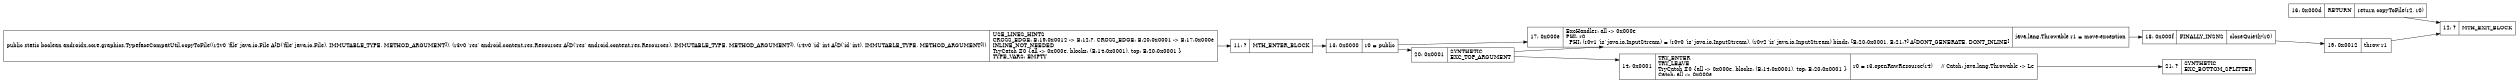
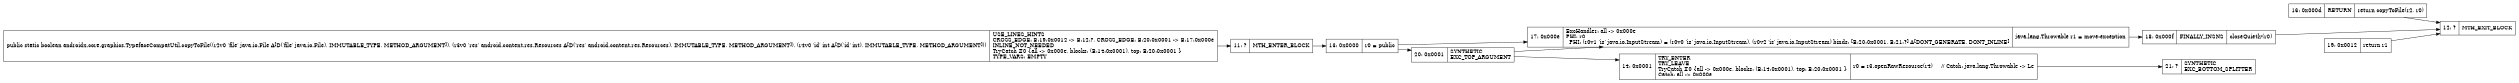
(2298, 42) -> (2356, 32)
(2376, 45) -> (2376, 45)
